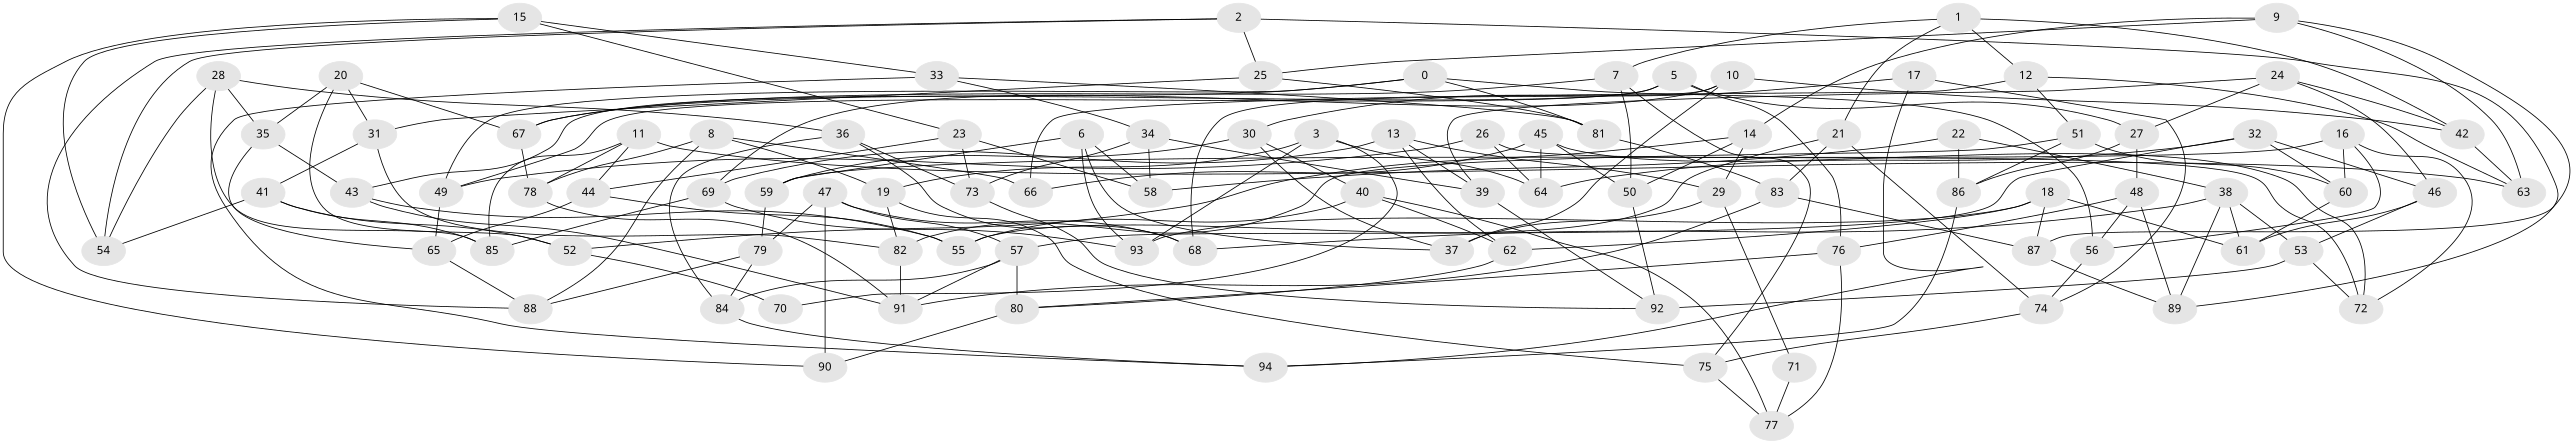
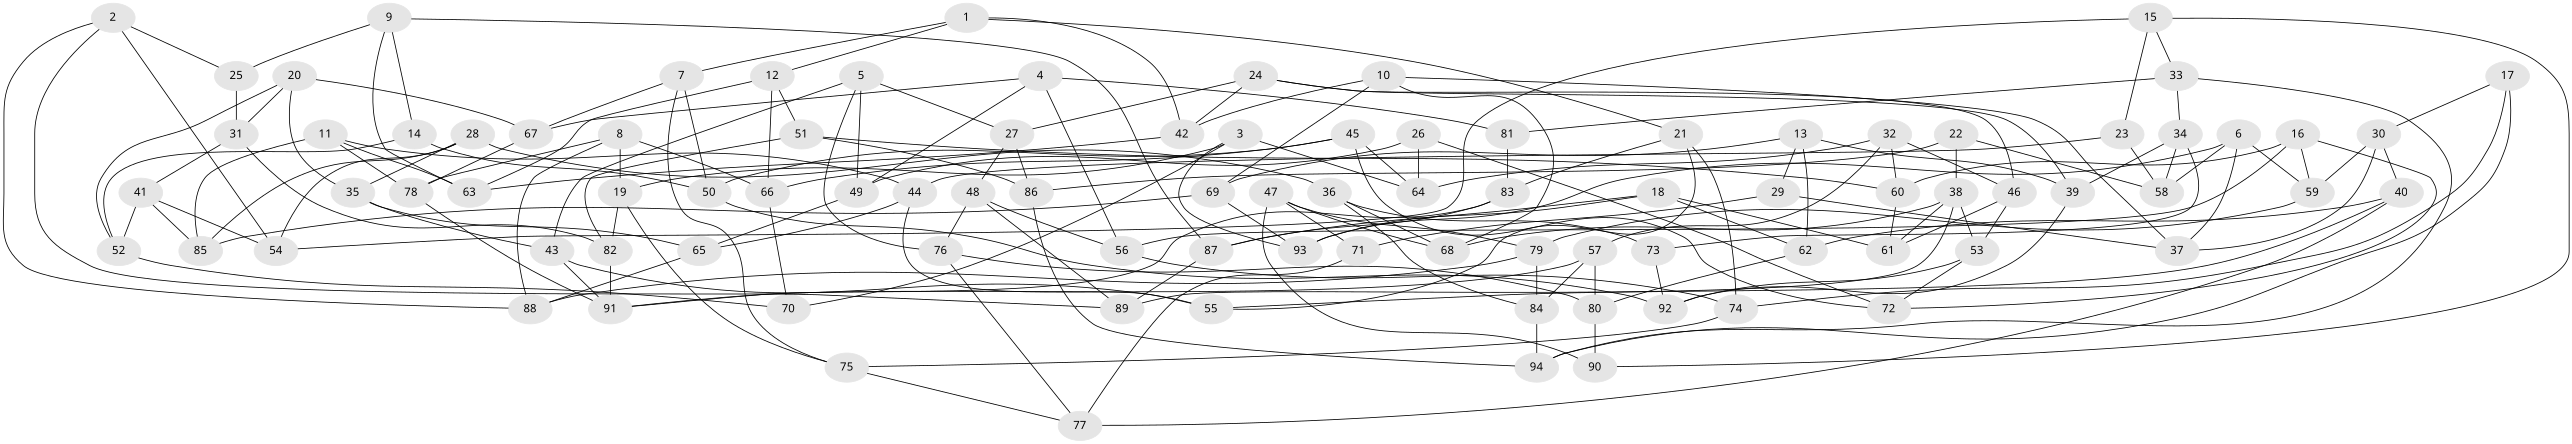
(1425, 76) -> (1040, 76)
(1433, 96) -> none
(966, 163) -> none
(1734, 164) -> none
(921, 222) -> (1309, 218)
none -> (778, 251)
